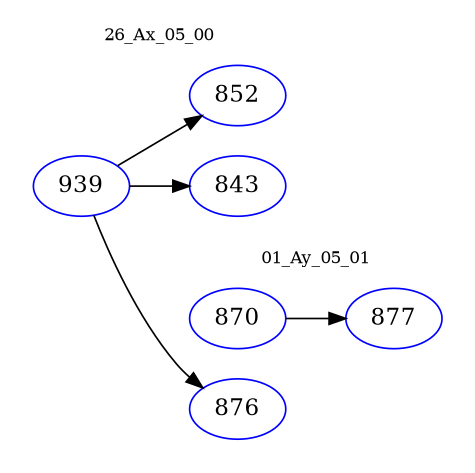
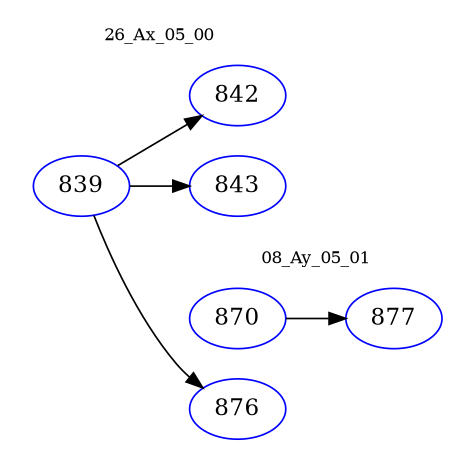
(238, 96) -> (238, 96)
(81, 186) -> (81, 186)
(316, 259) -> (316, 259)
